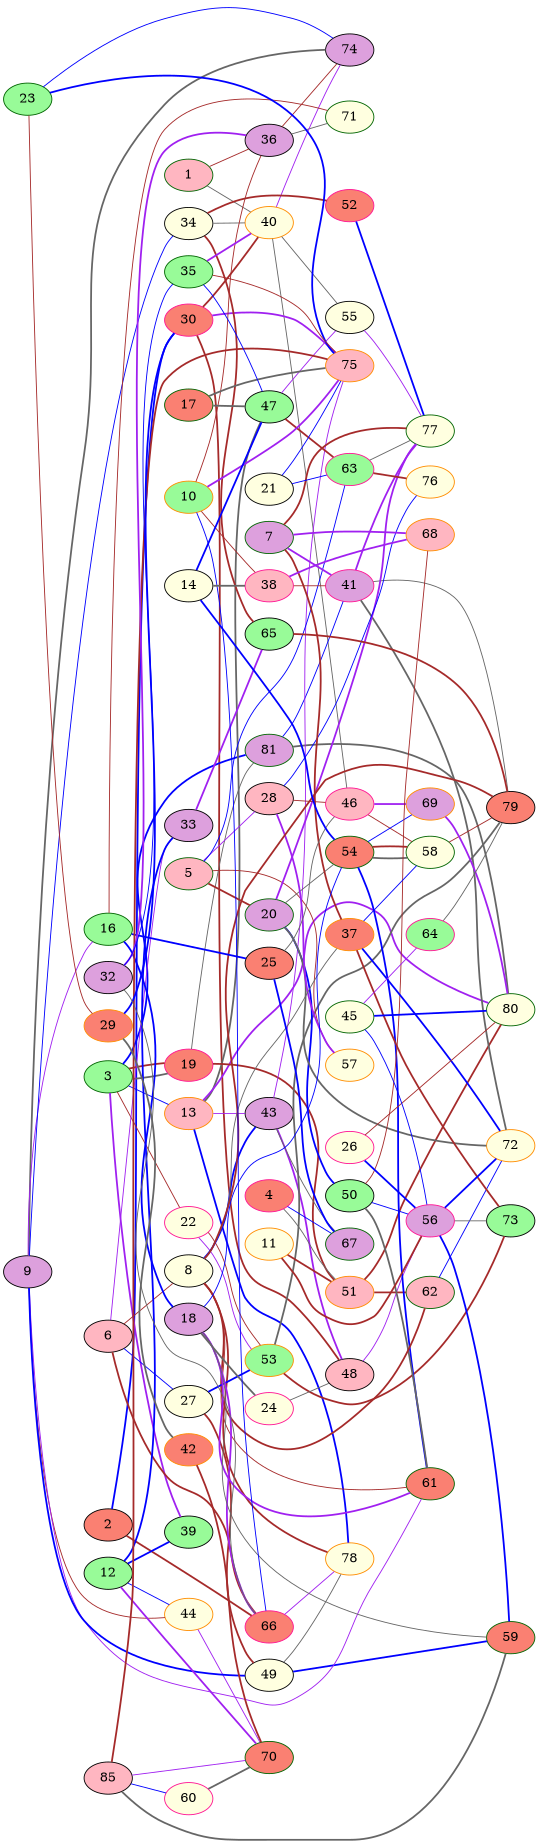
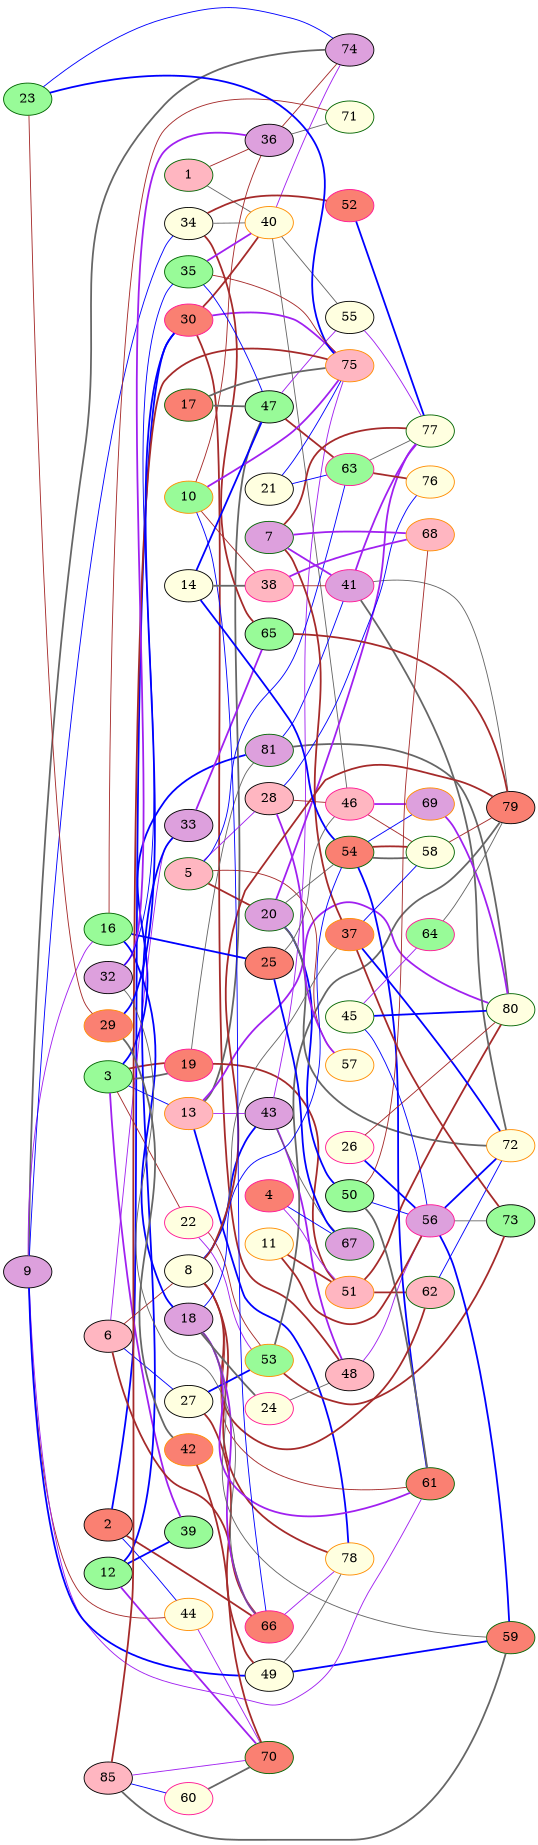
(309, 1244) -> (309, 1244)
(149, 1594) -> (150, 1569)
